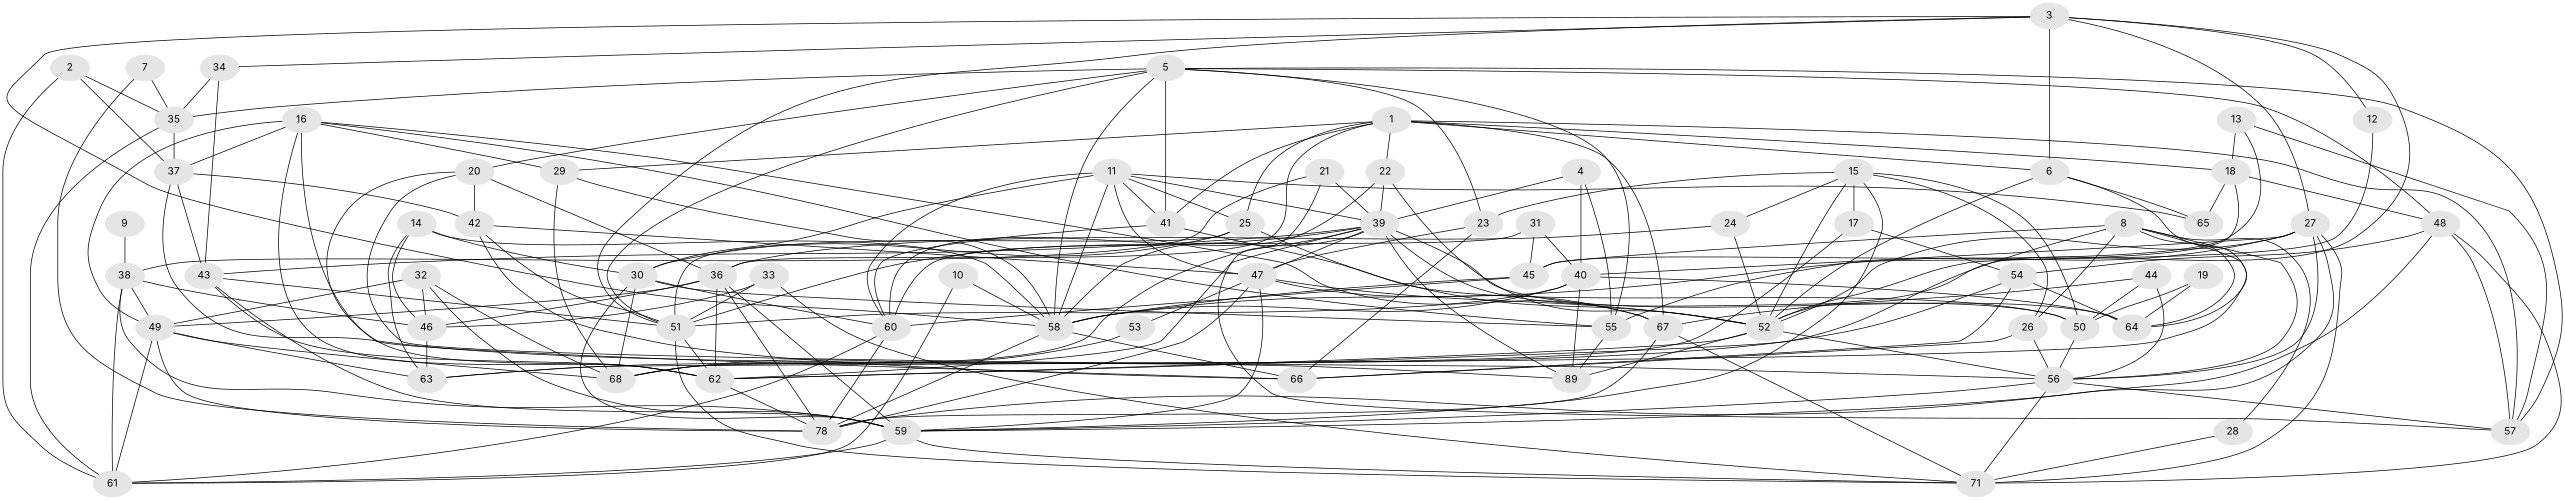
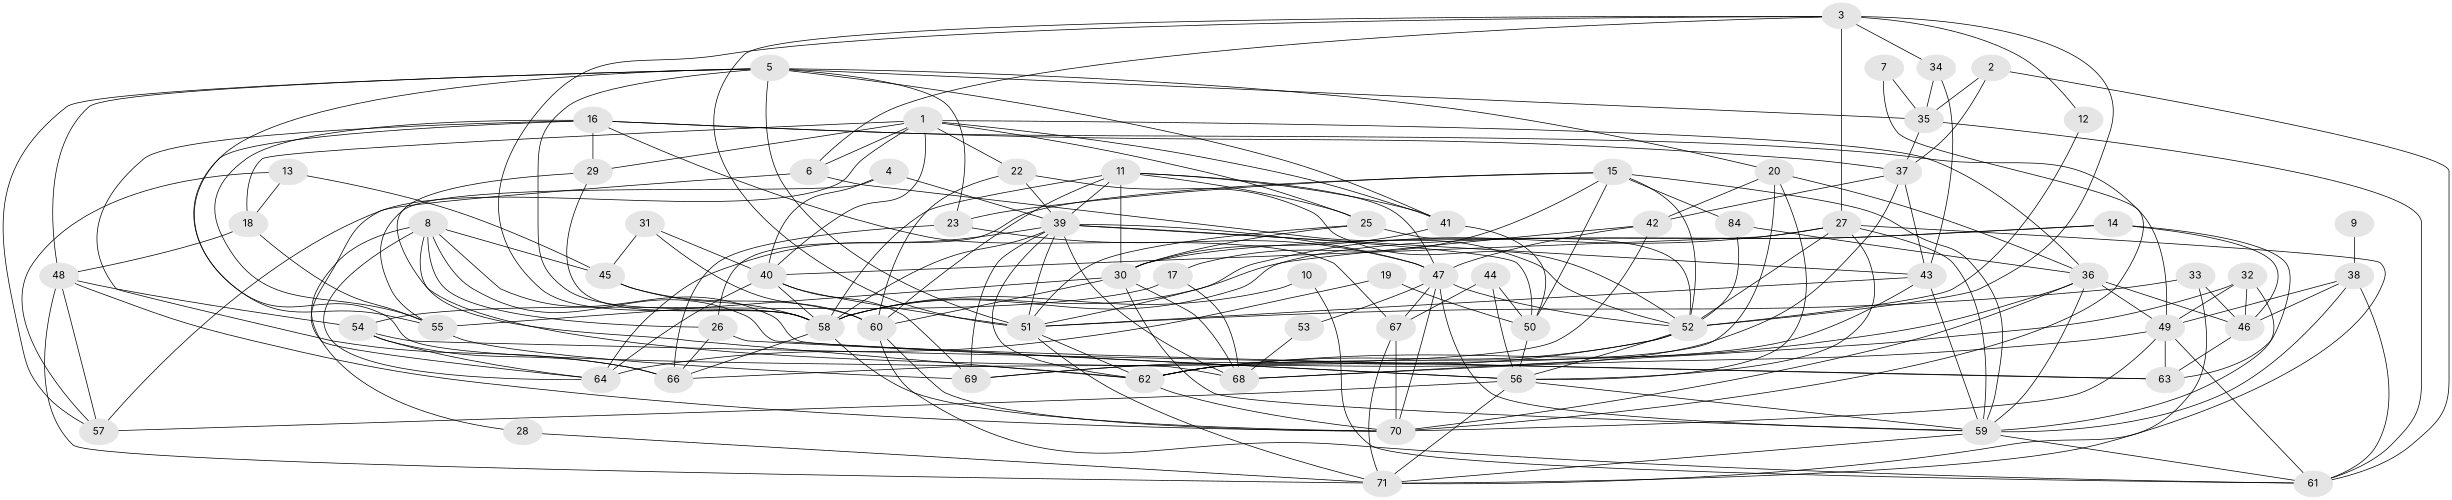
(1576, 145) -> (866, 204)
(1325, 172) -> none
(1730, 224) -> (1735, 224)
(2204, 224) -> none
(1049, 233) -> (1281, 245)
(1572, 380) -> (971, 380)
(822, 432) -> (1396, 432)
